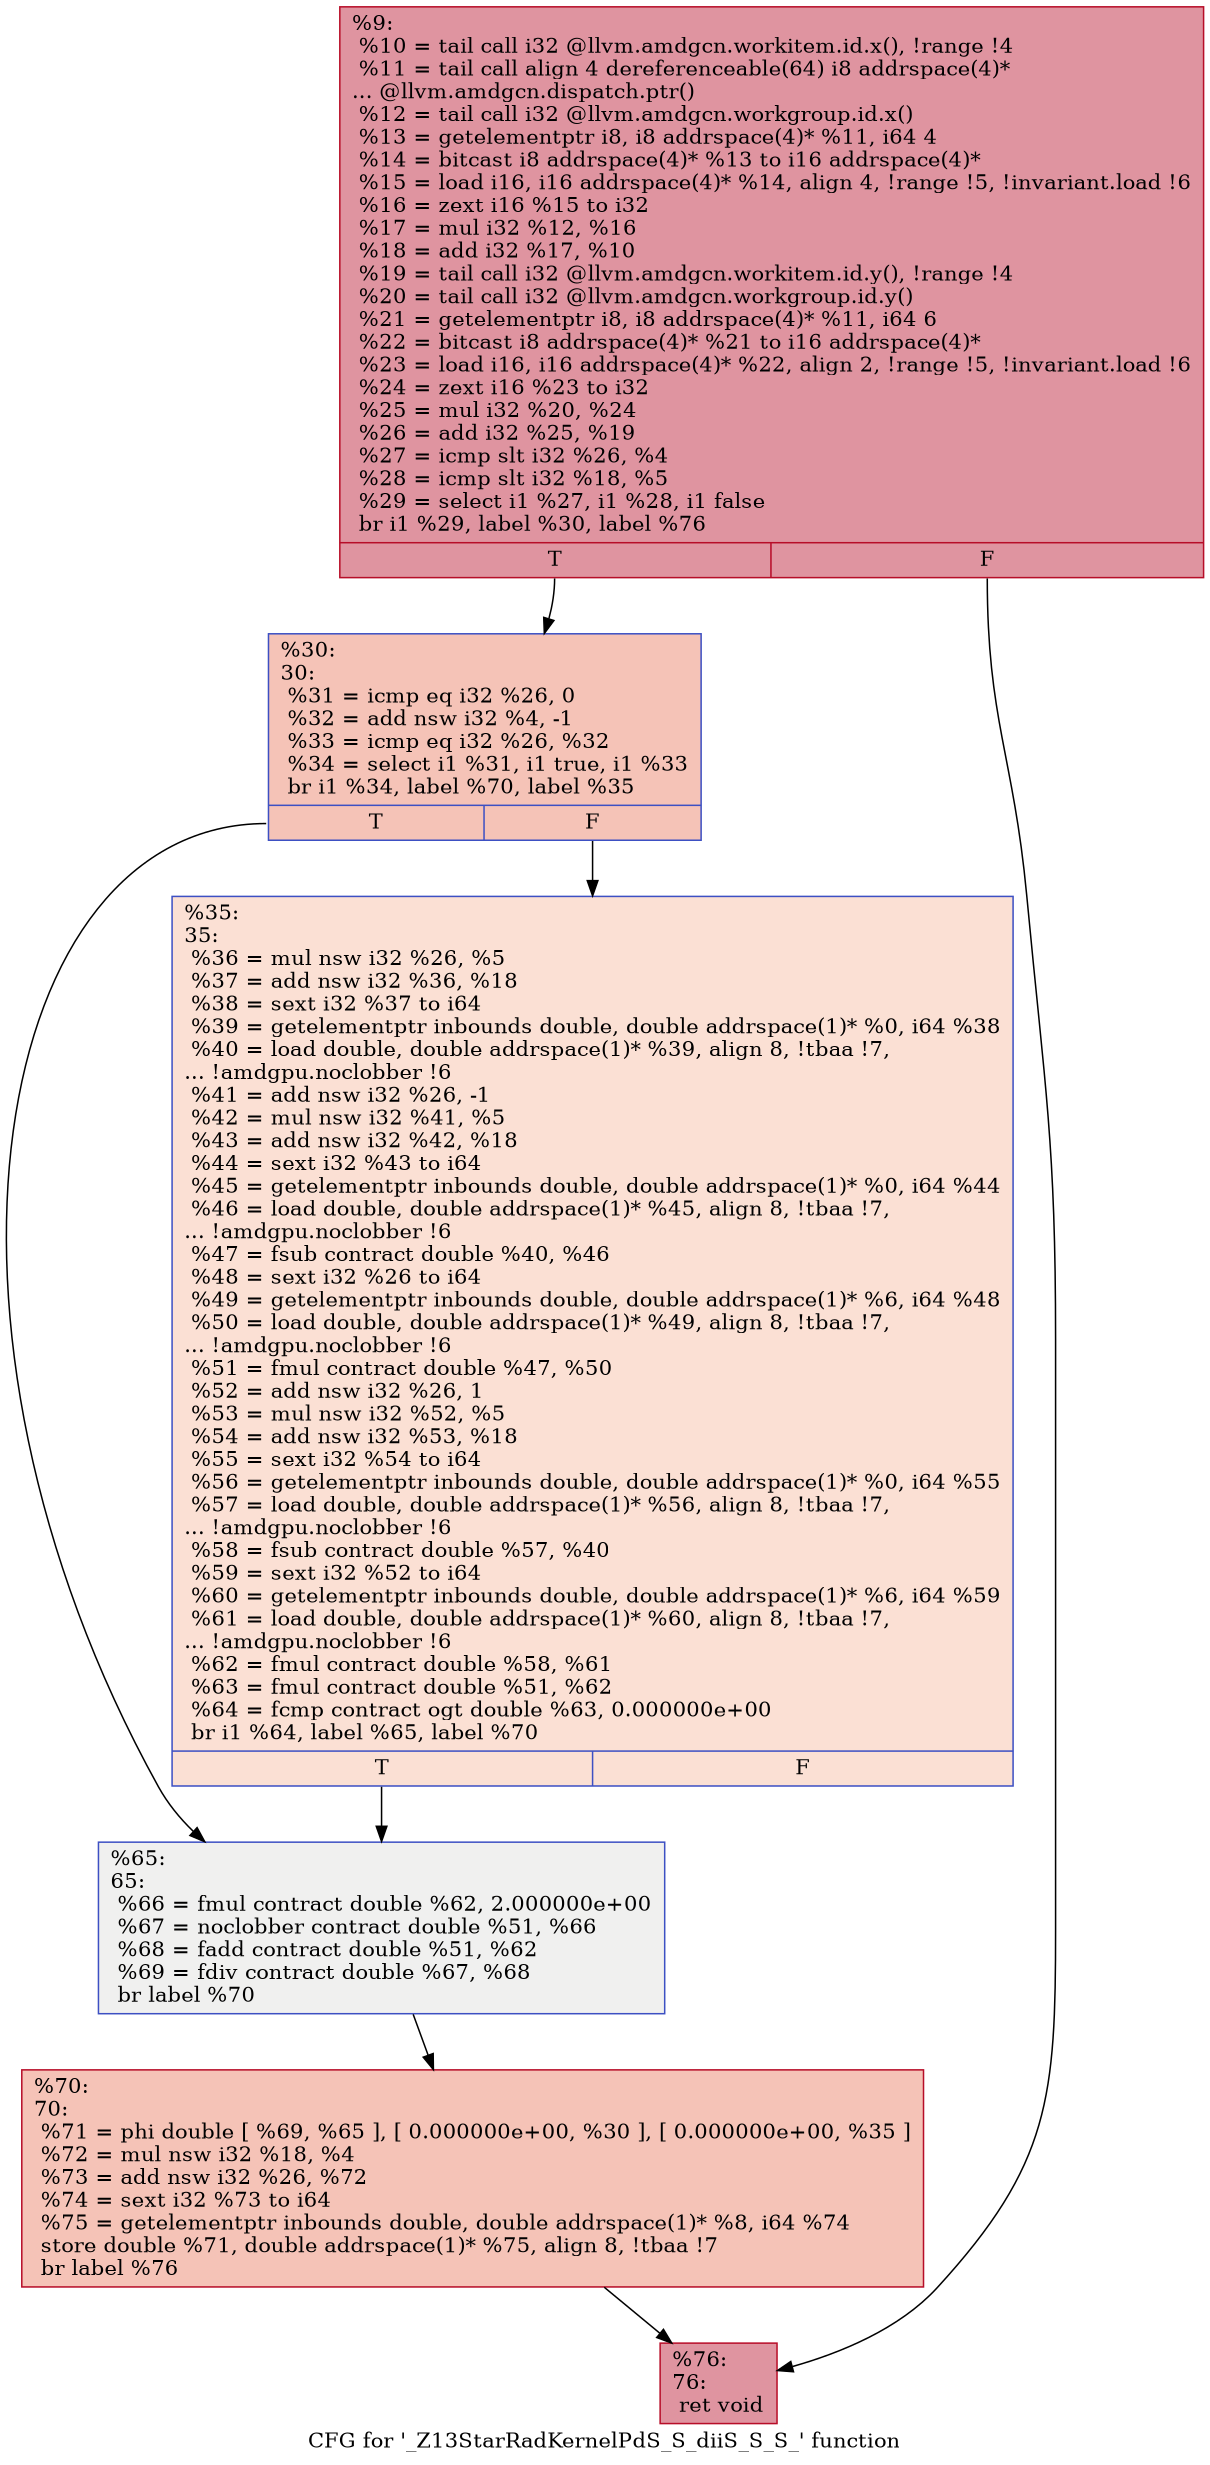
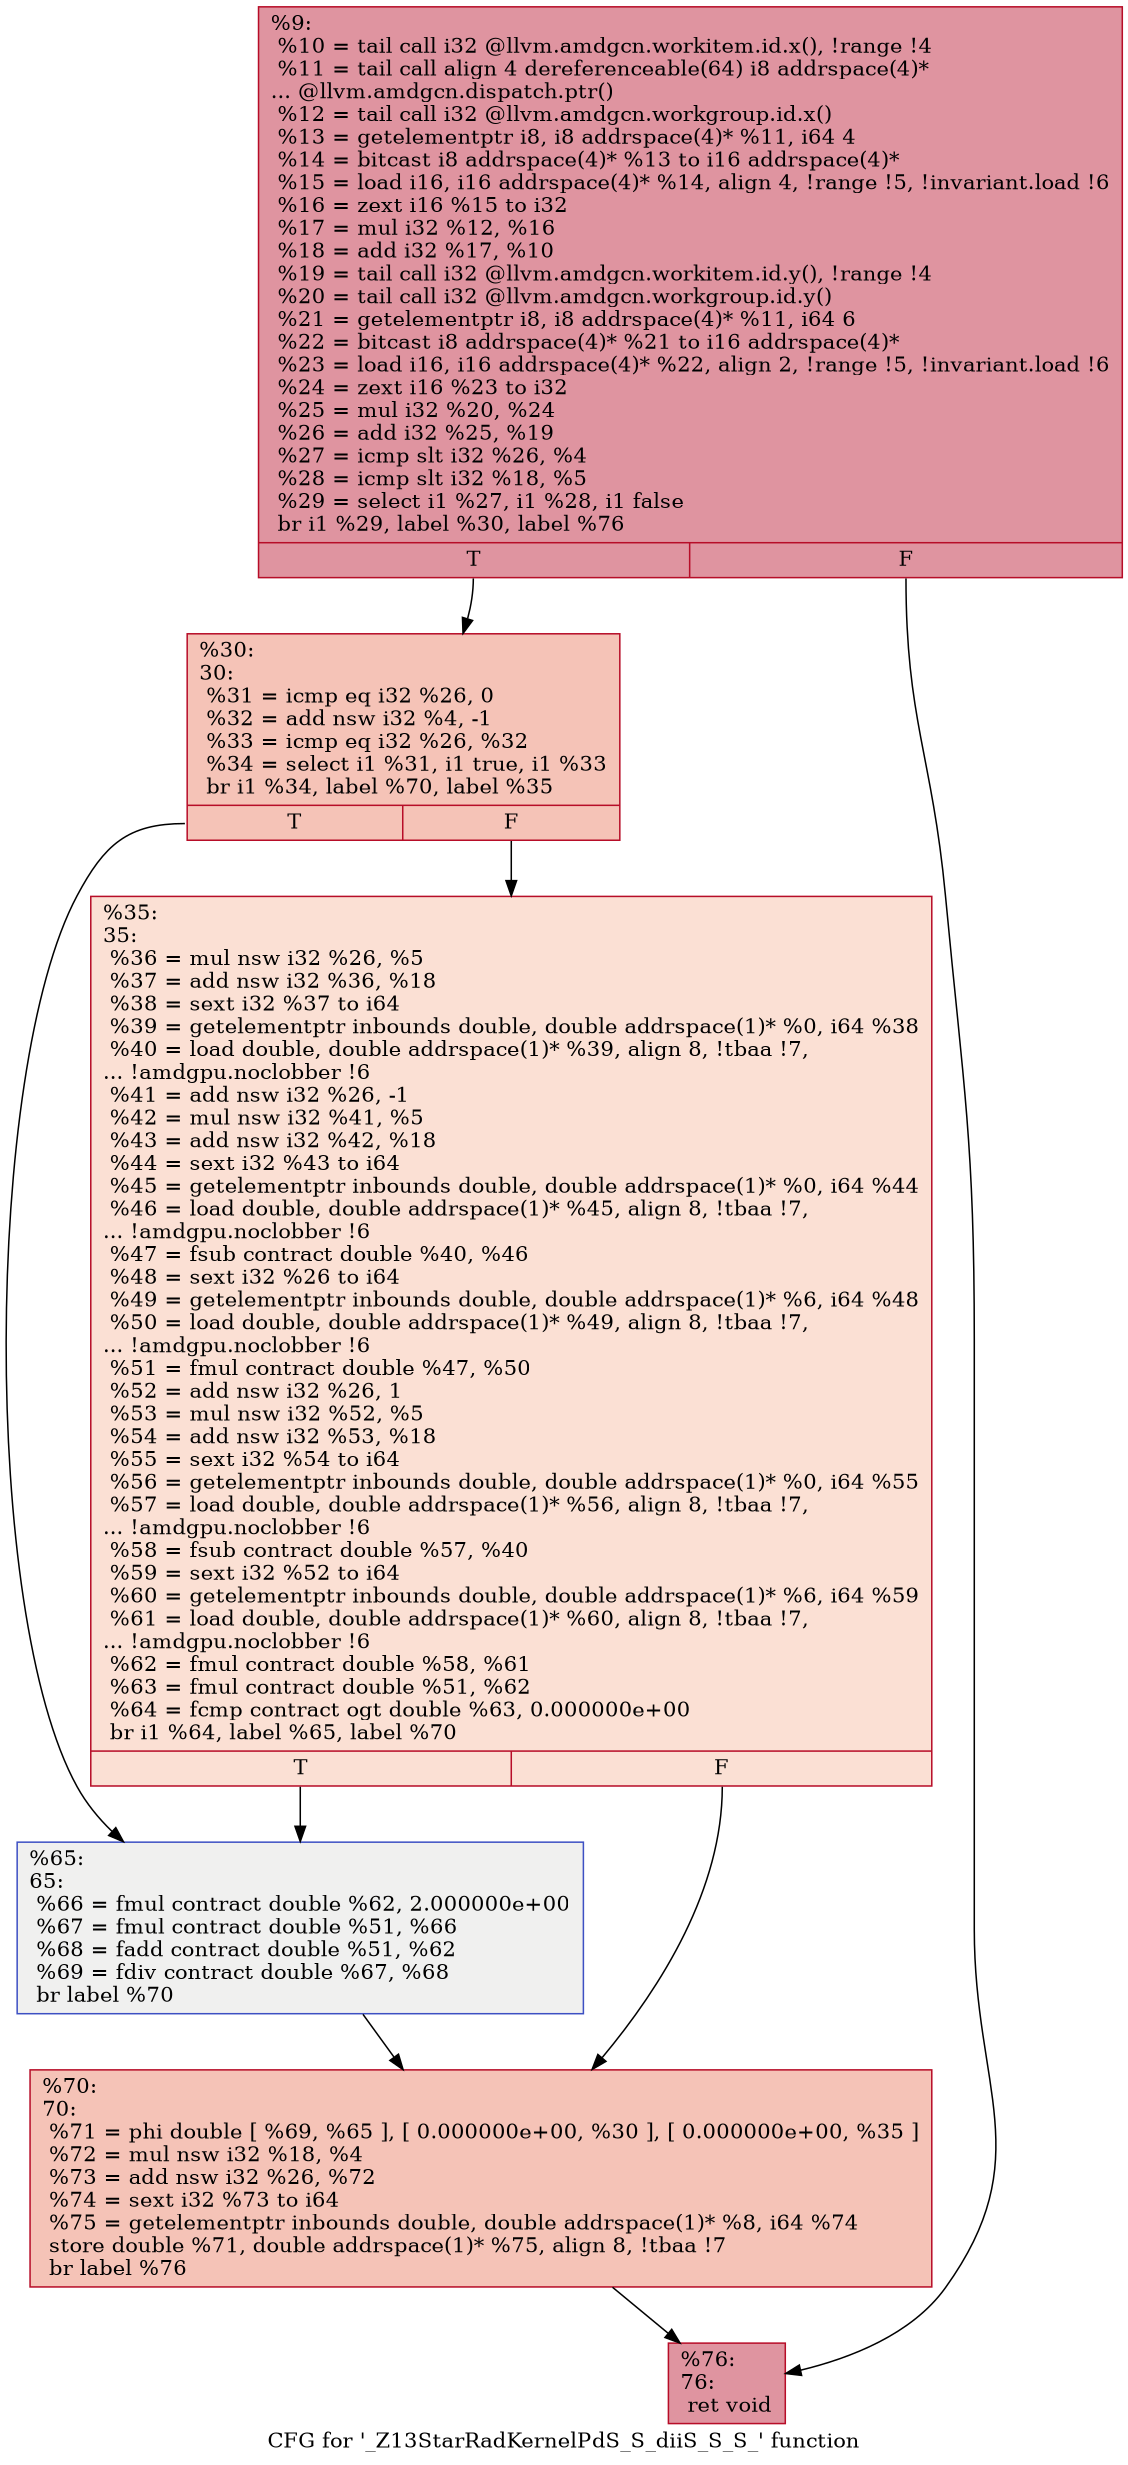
(485, 737) -> (403, 737)
(593, 1341) -> (511, 1341)
(354, 1927) -> (244, 1927)
none -> (685, 1932)
